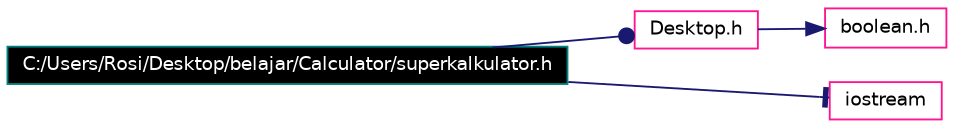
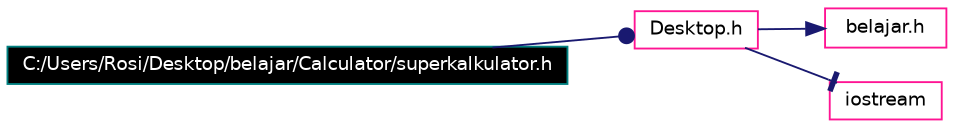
(886, 28) -> (886, 28)
(694, 89) -> (787, 64)
